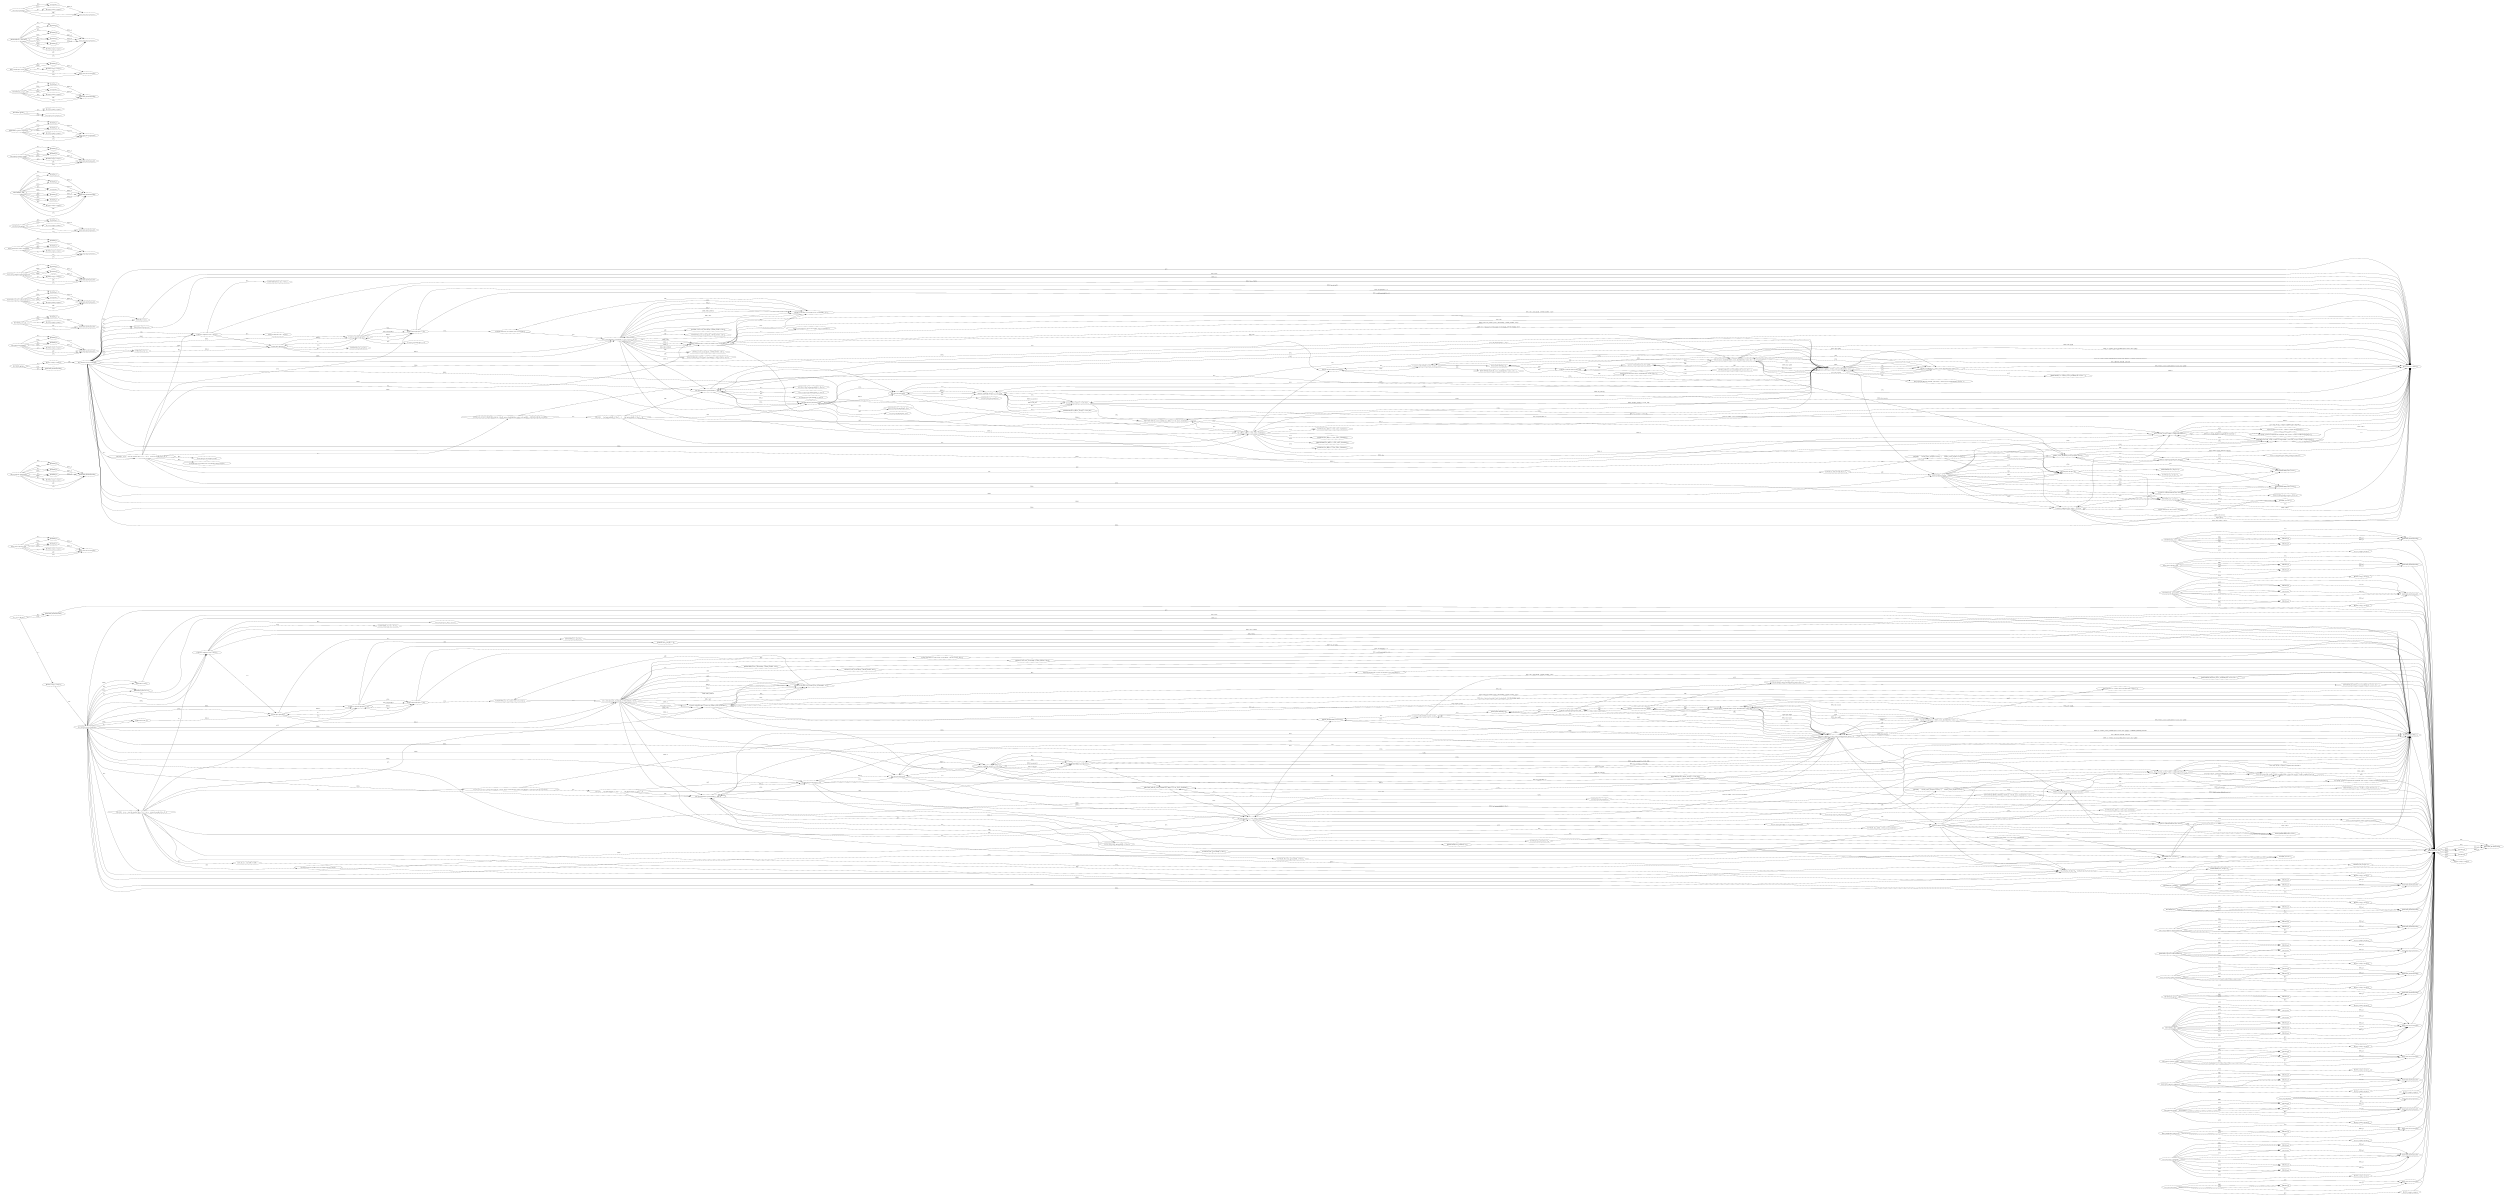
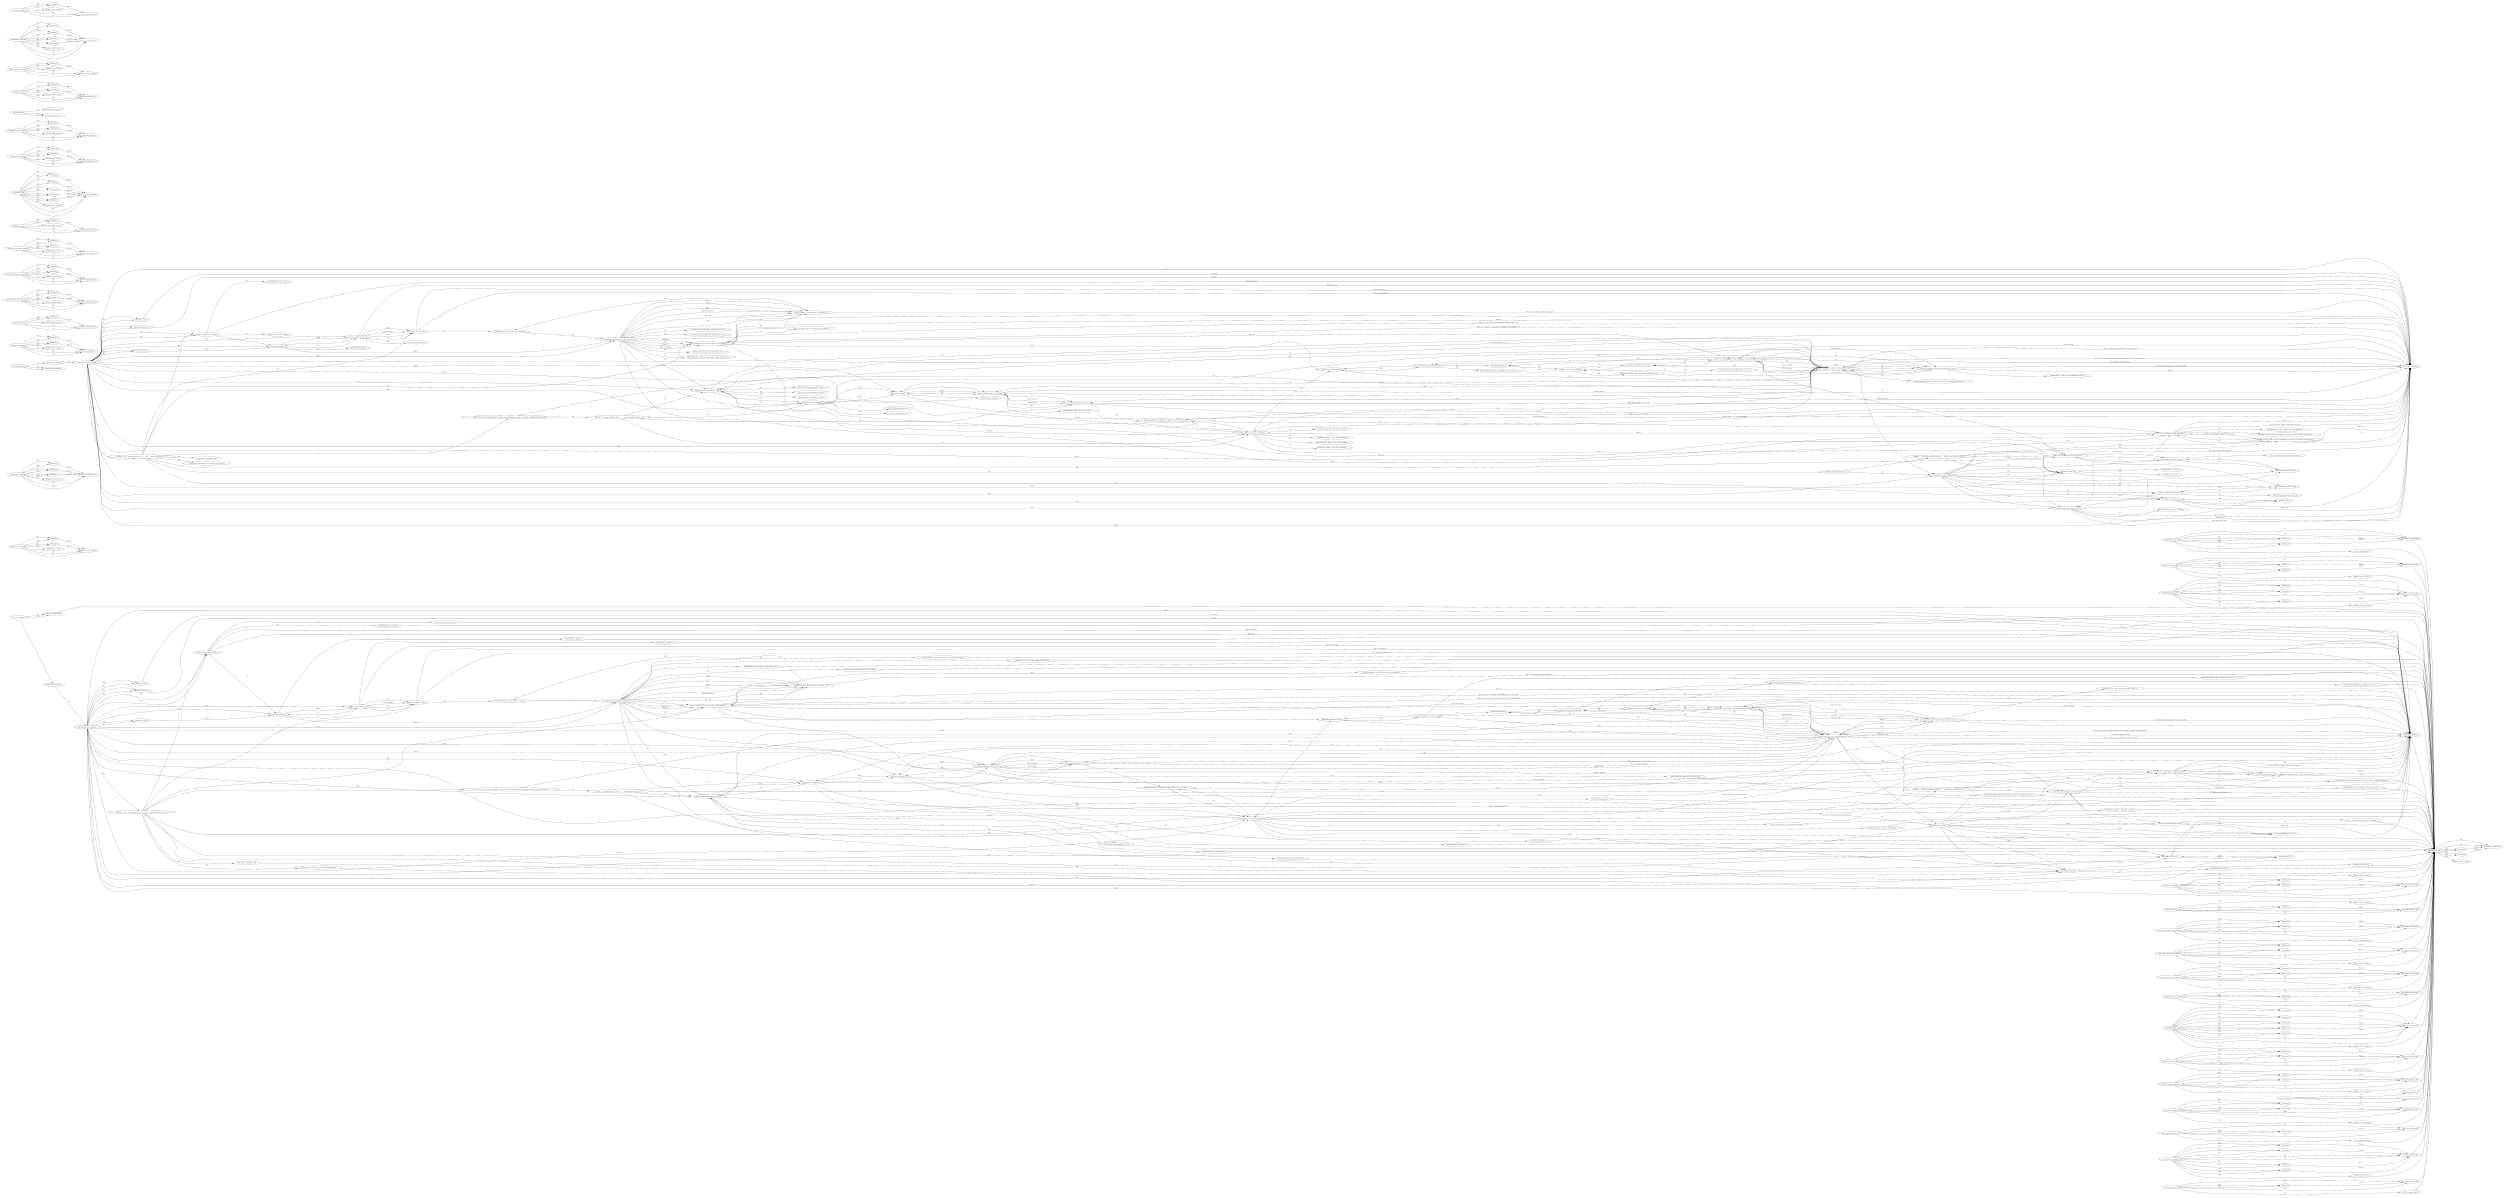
(2119, 510) -> (2116, 515)
